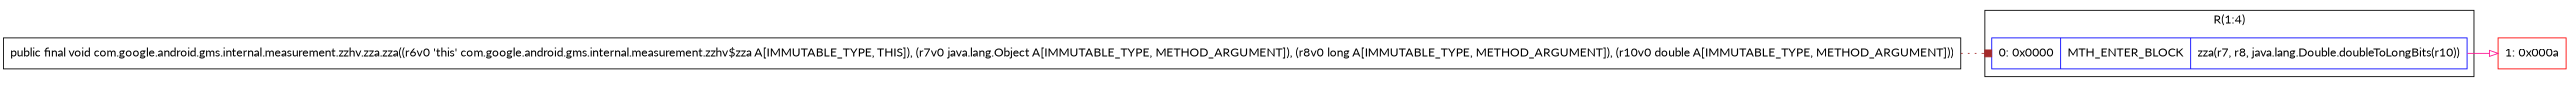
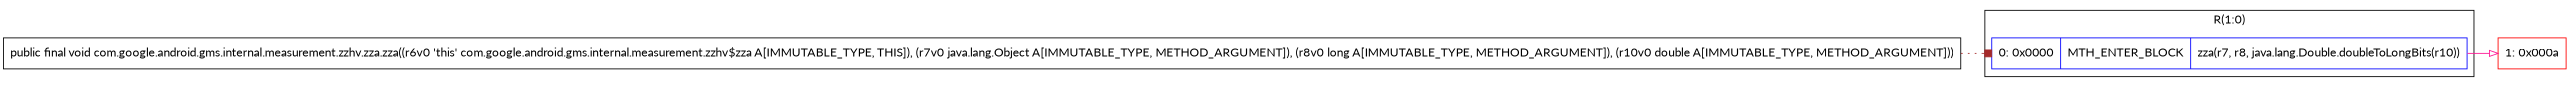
(2229, 20) -> (2229, 20)
